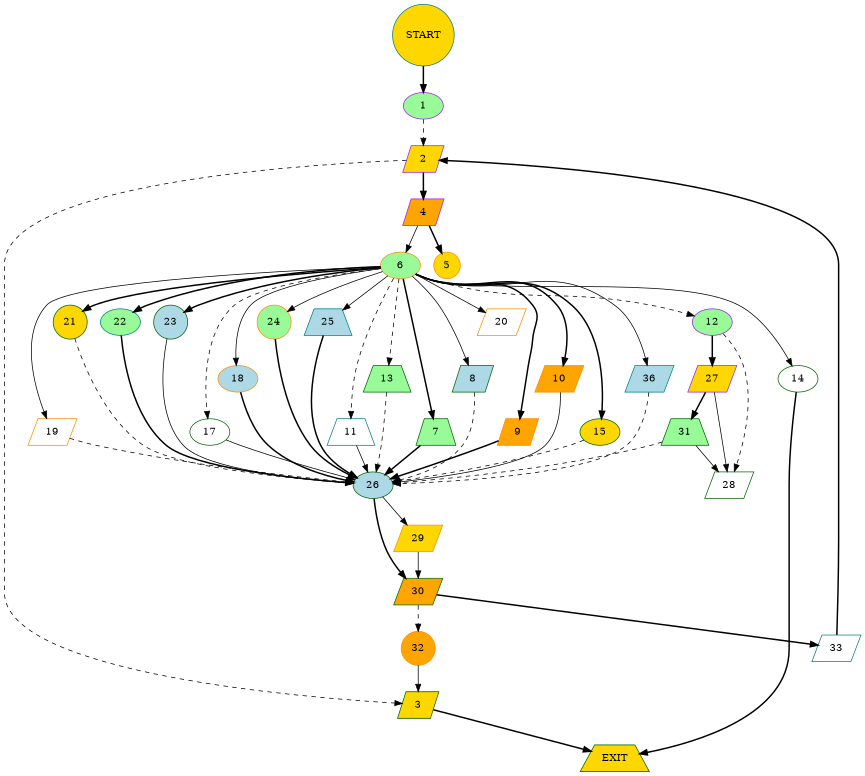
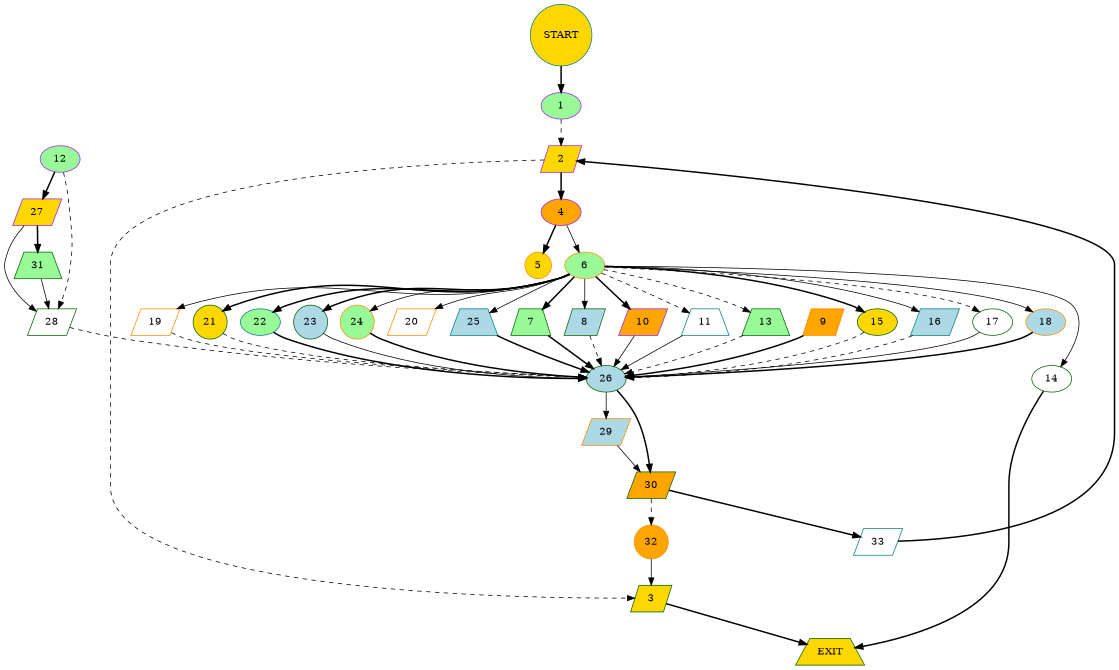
(423, 212) -> (561, 212)
(537, 295) -> none
(531, 303) -> none
(559, 379) -> (643, 322)
(649, 379) -> (935, 322)
(532, 468) -> (221, 351)
(418, 538) -> (606, 432)
